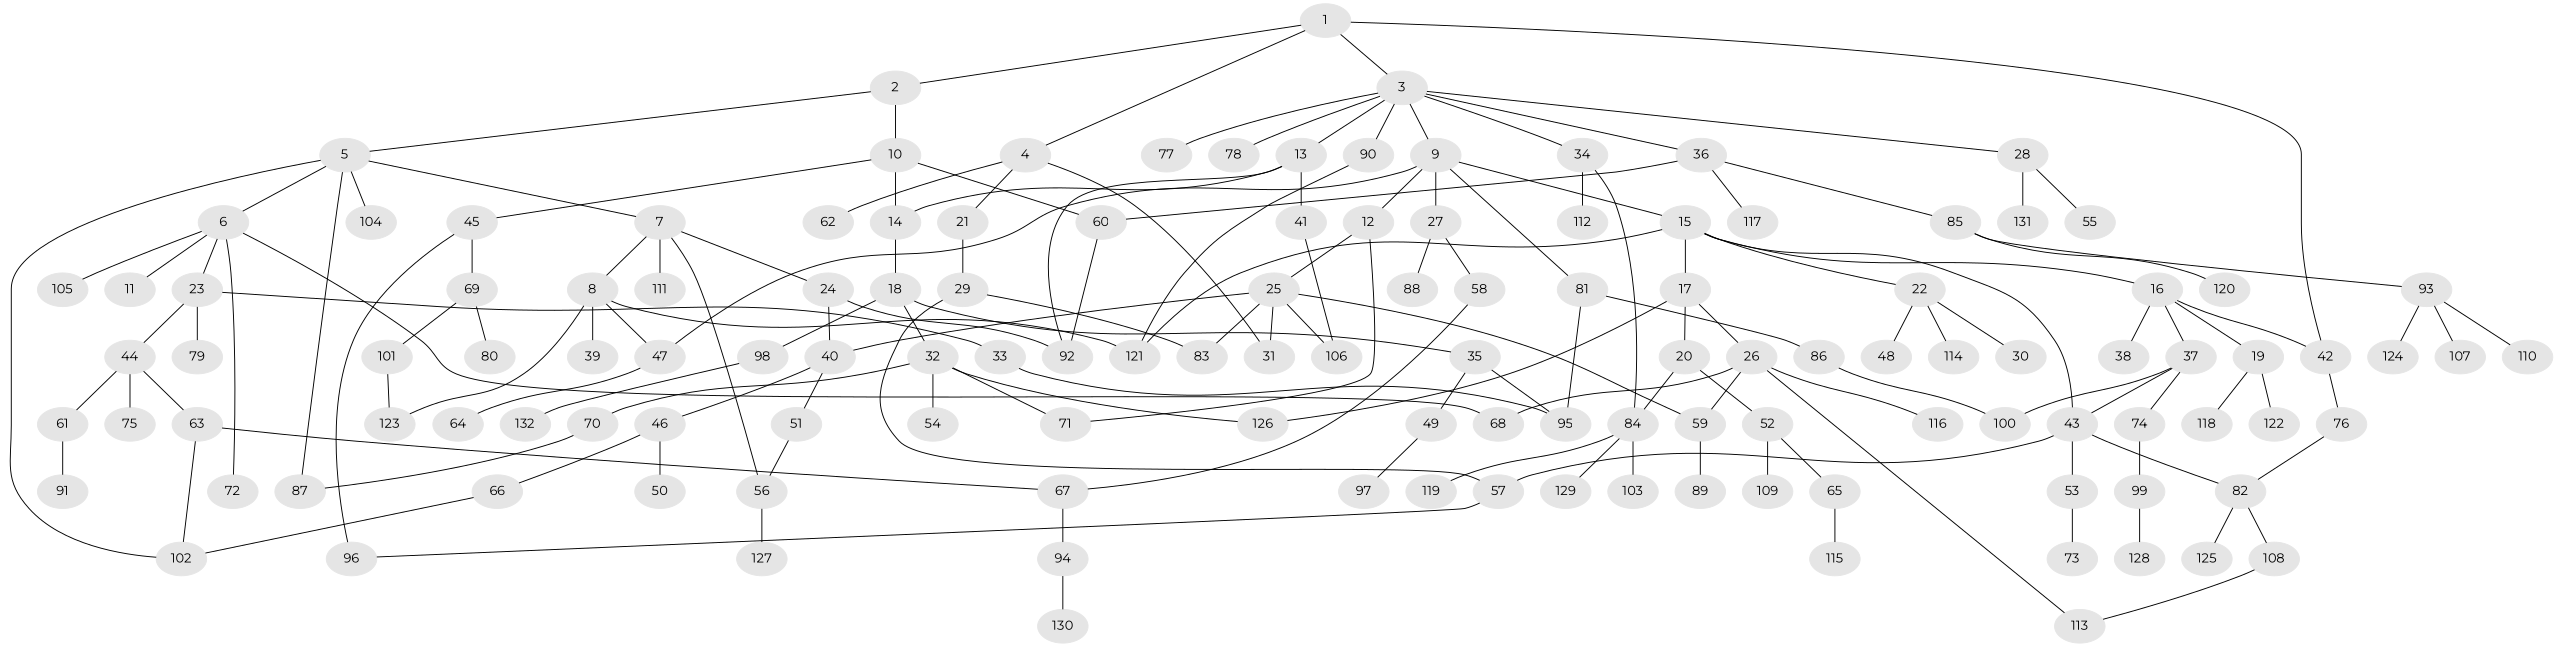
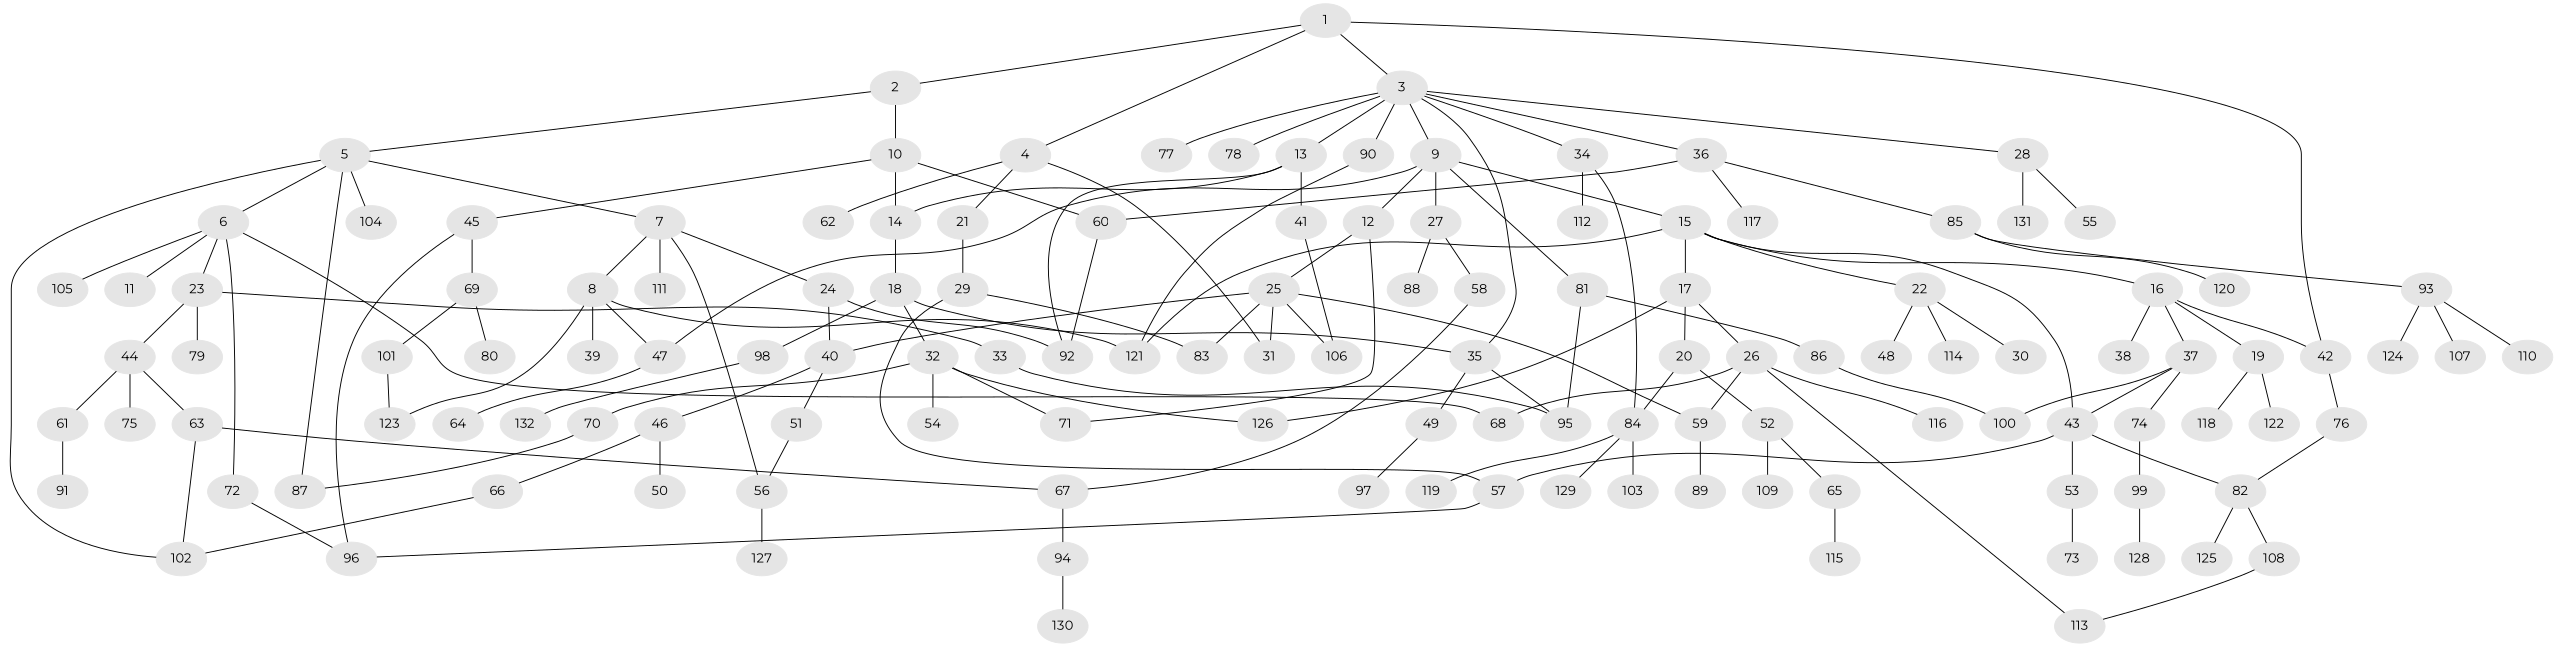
none -> (1502, 203)
none -> (292, 525)
